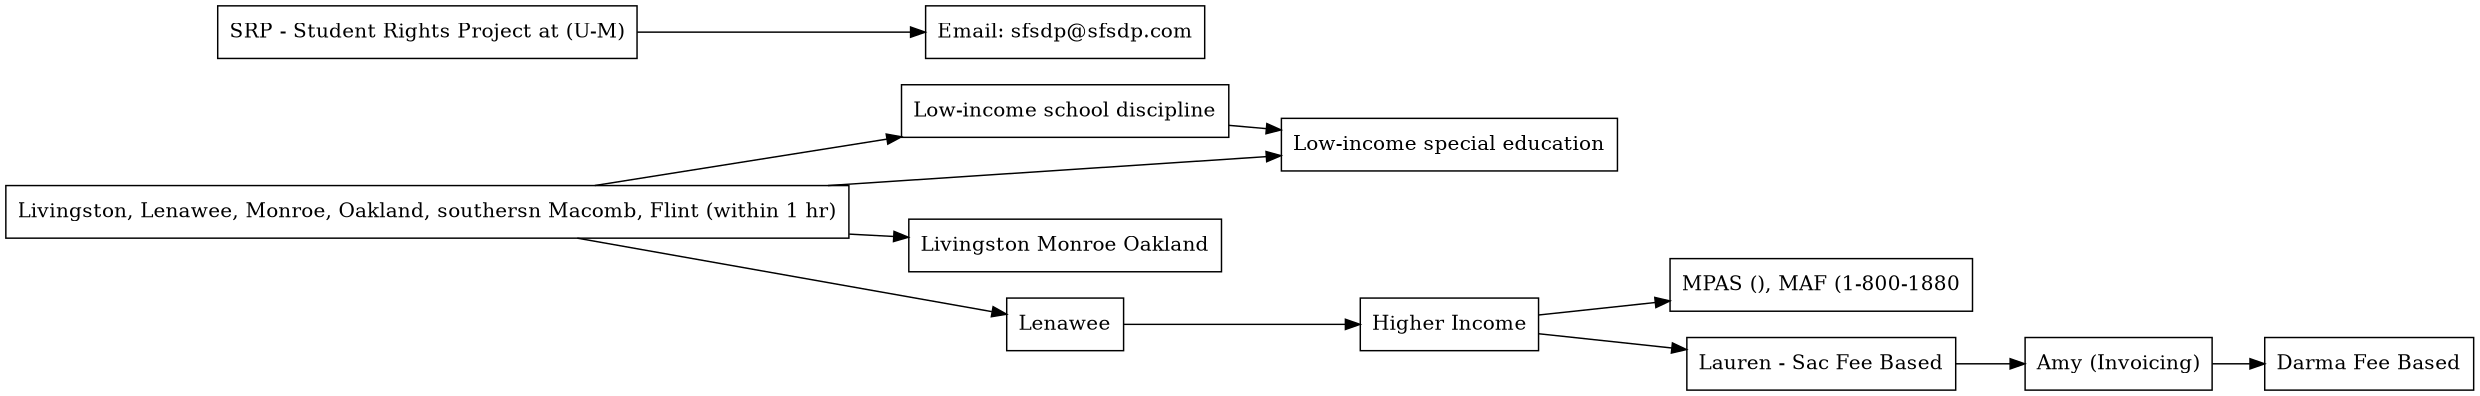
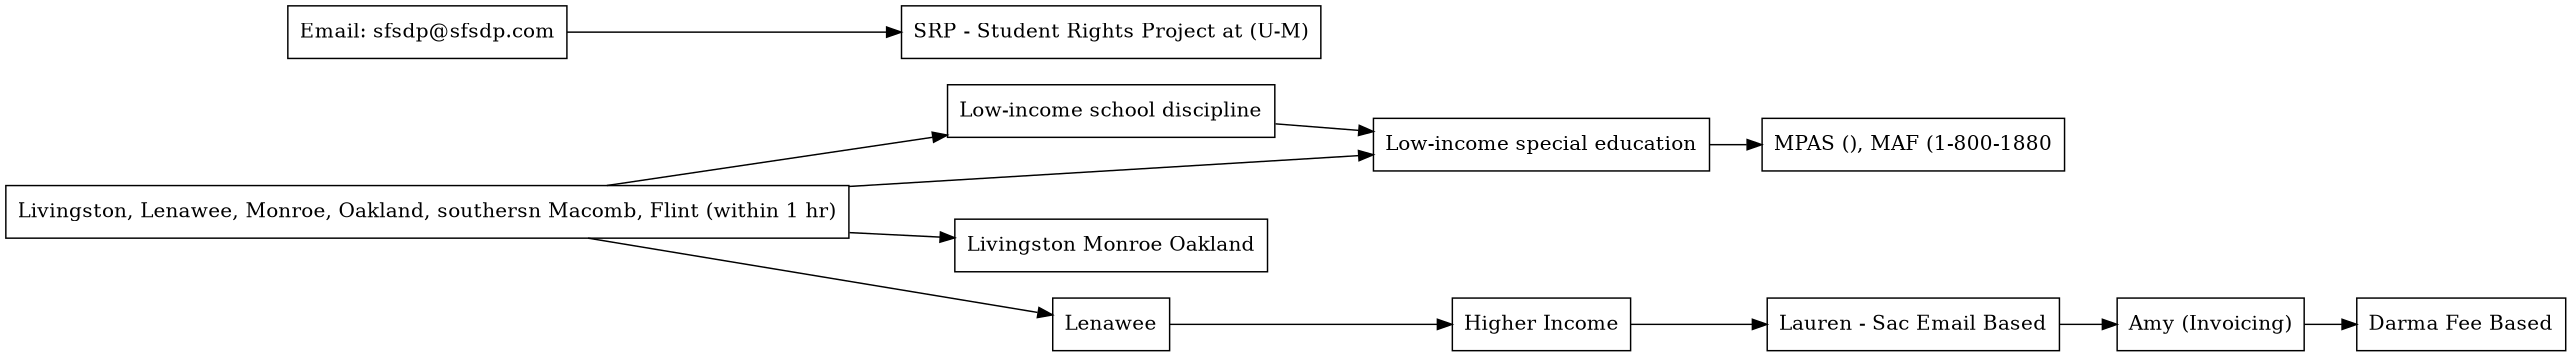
(774, 32) -> (727, 32)
(1597, 309) -> (1728, 145)
(1821, 364) -> (1913, 324)
